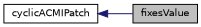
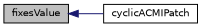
(120, 14) -> (91, 14)
